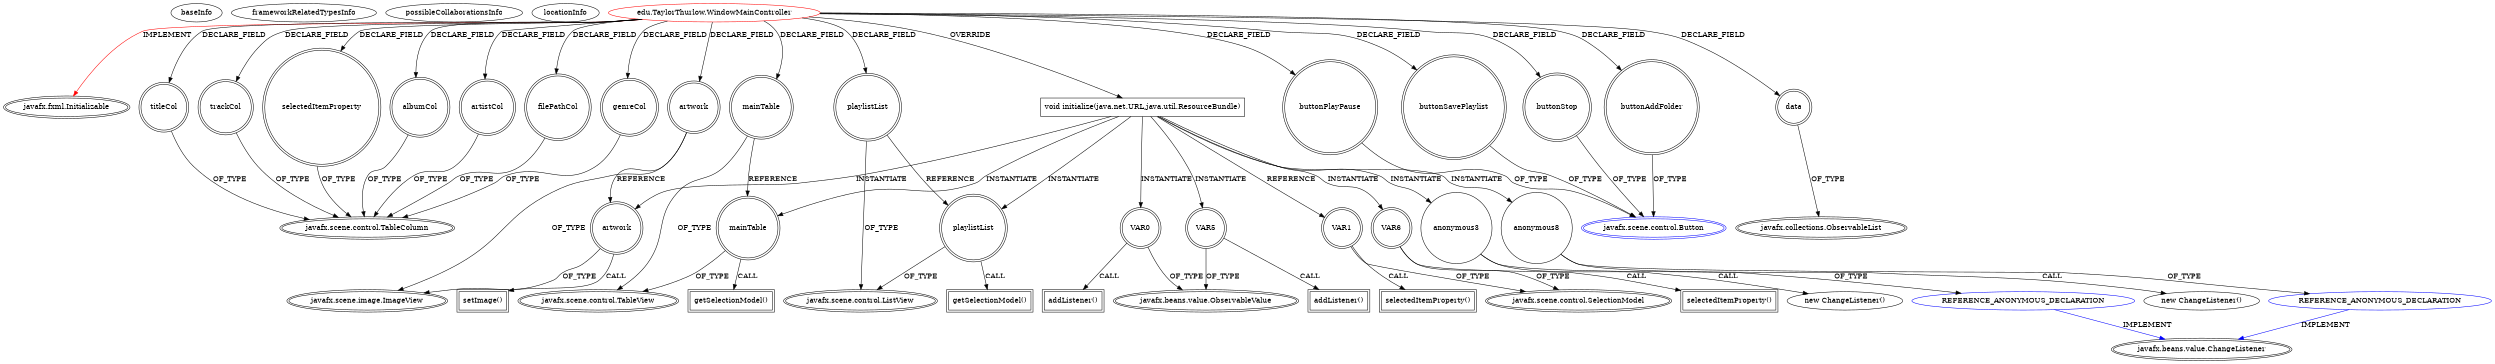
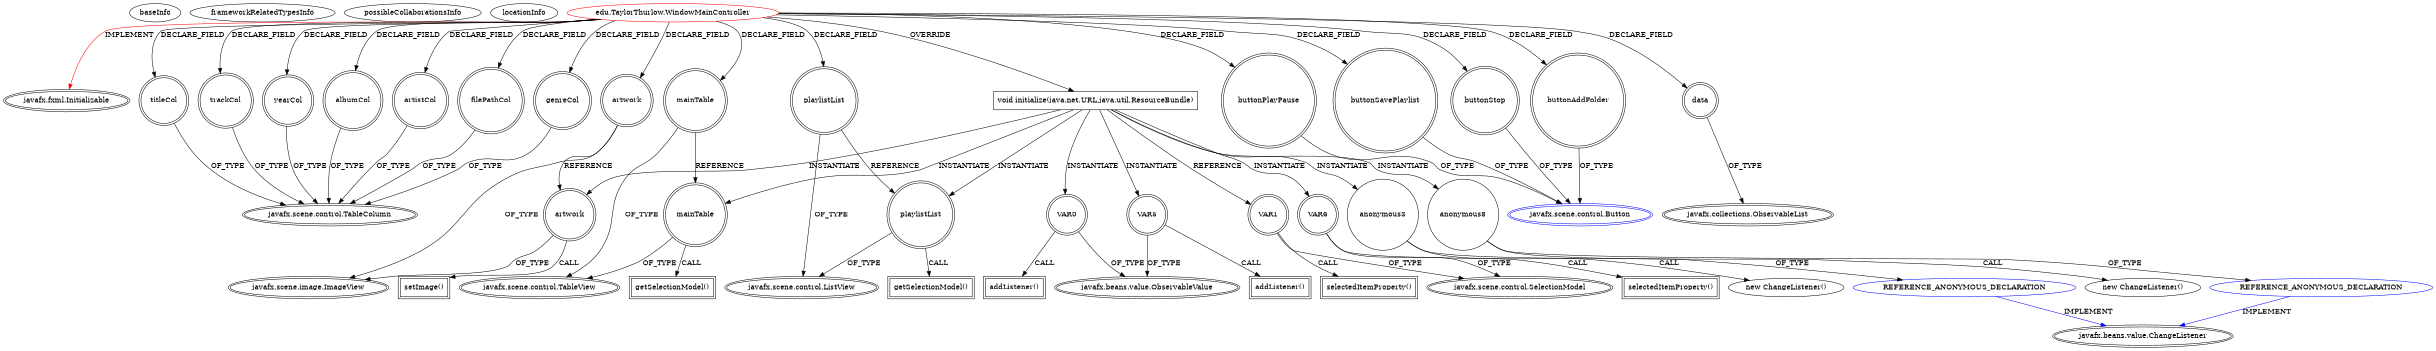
(322, 107) -> (288, 101)
